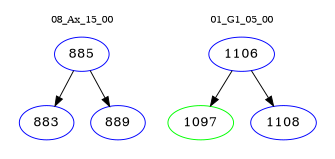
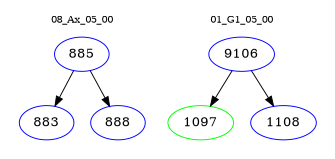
(82, 20) -> (82, 20)
(242, 54) -> (242, 54)
(118, 123) -> (118, 123)
